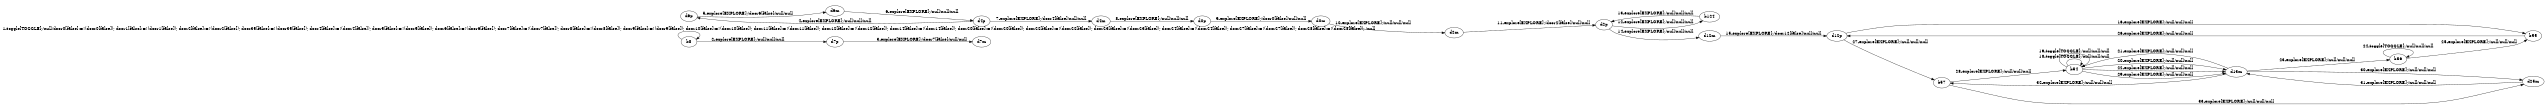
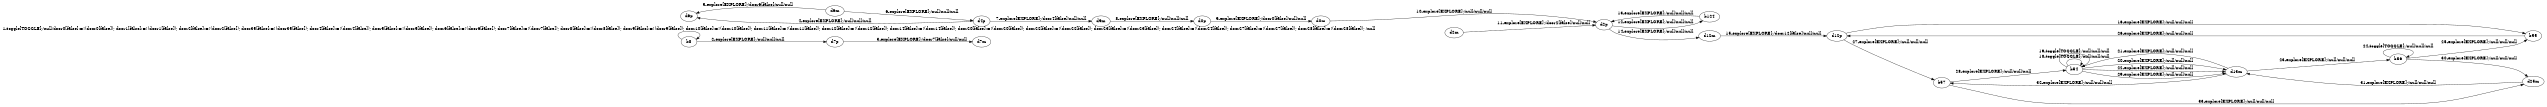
(760, 17) -> (762, 7)
(1101, 21) -> (1101, 21)
(1385, 31) -> (1462, 15)
(2384, 73) -> (2467, 62)
